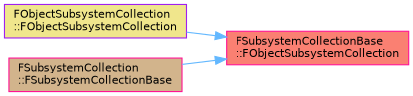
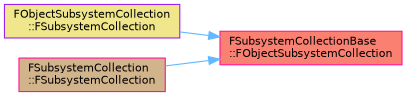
(95, 21) -> (92, 21)
(95, 75) -> (92, 75)
